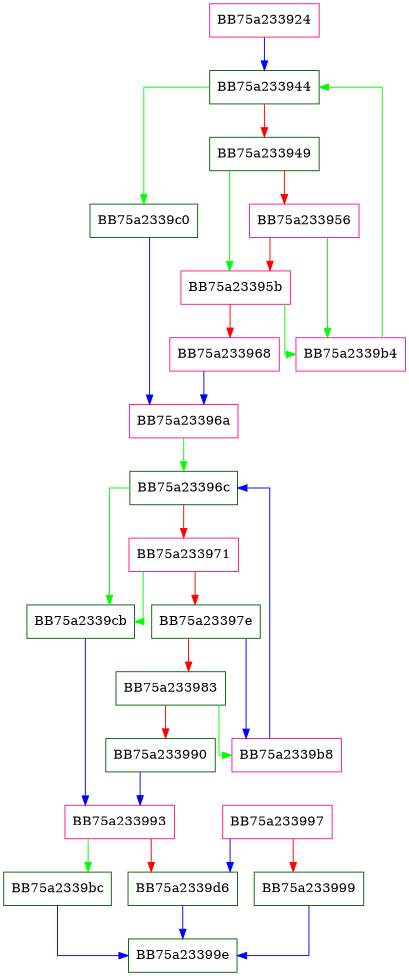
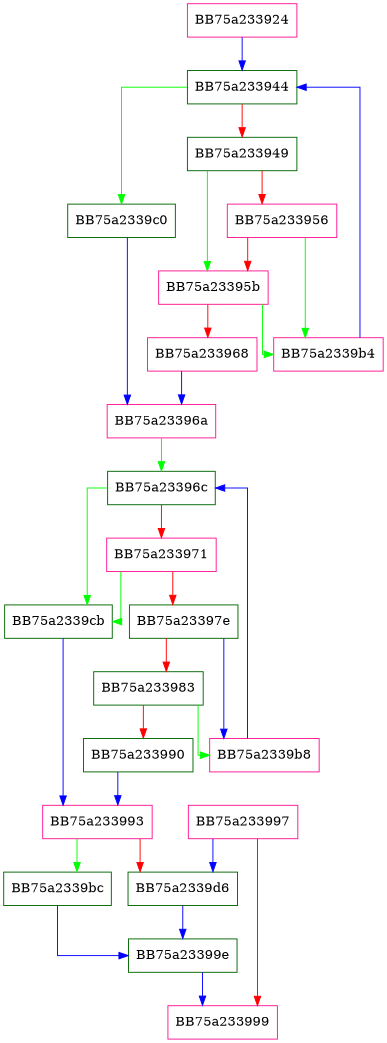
(382, 186) -> (360, 186)
(309, 889) -> (223, 1022)
(303, 956) -> (202, 984)
